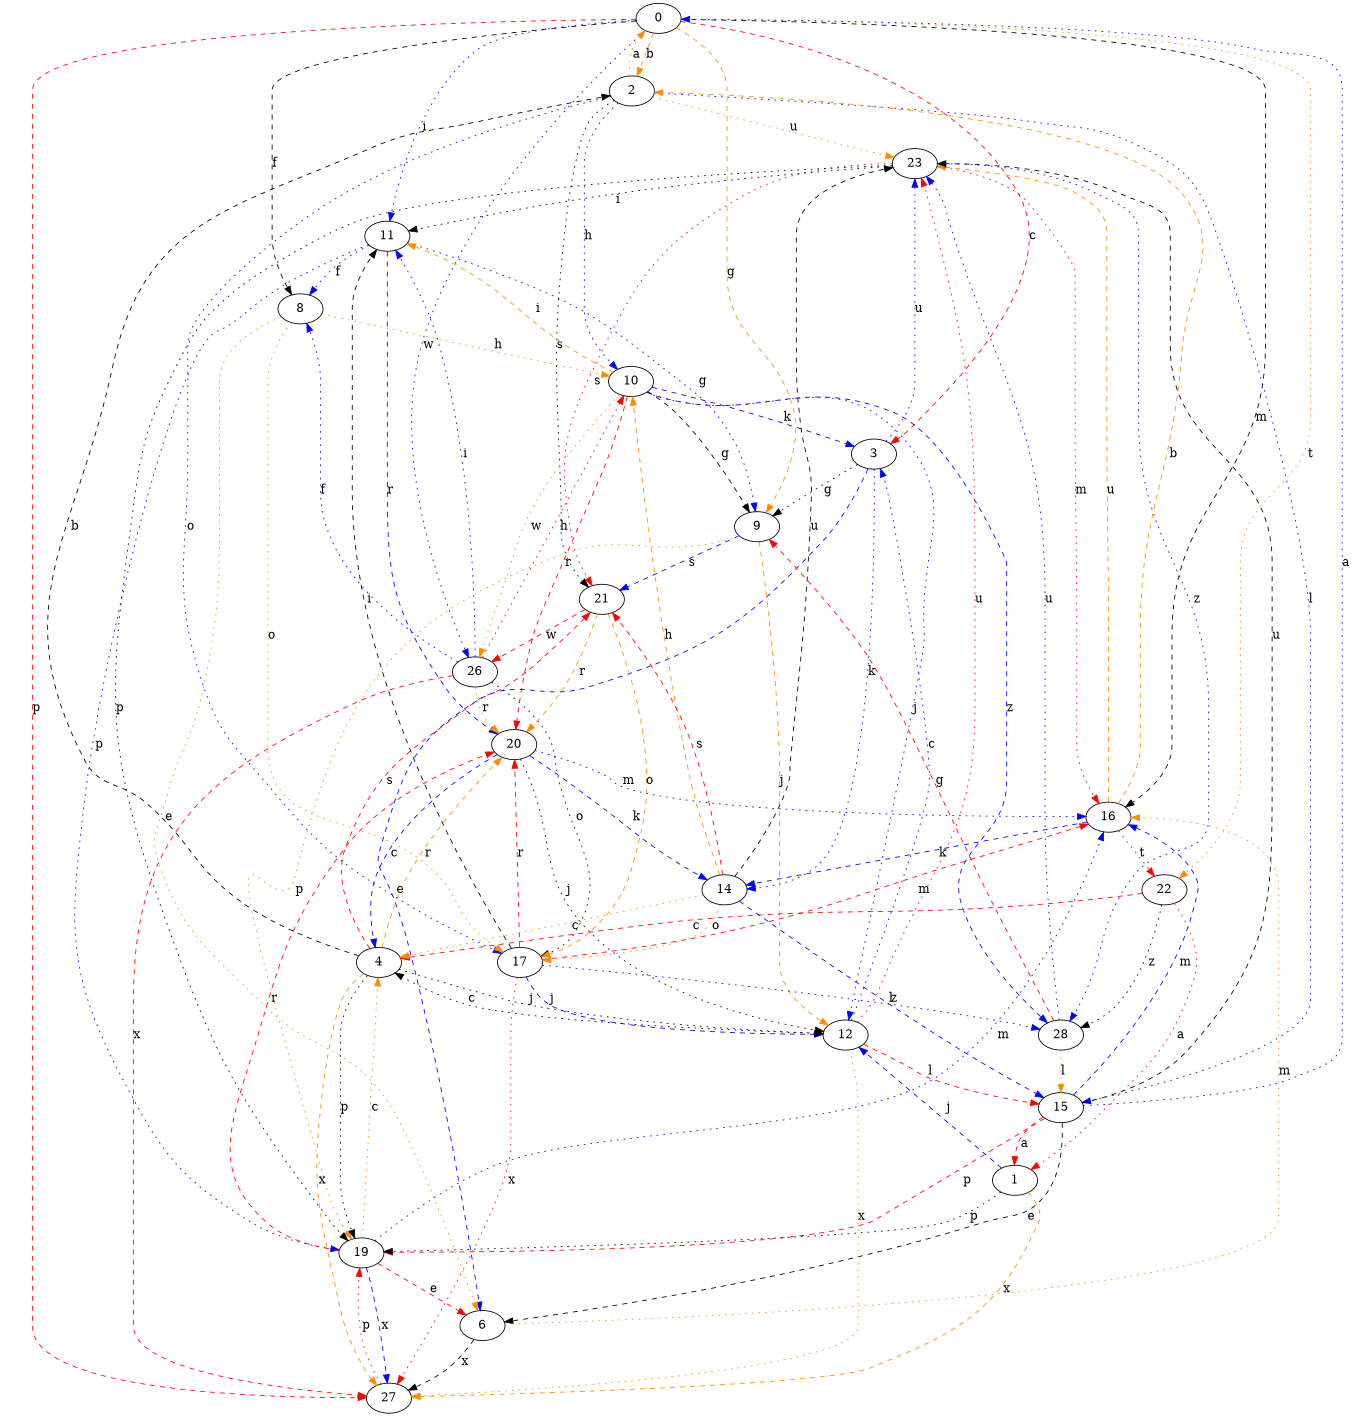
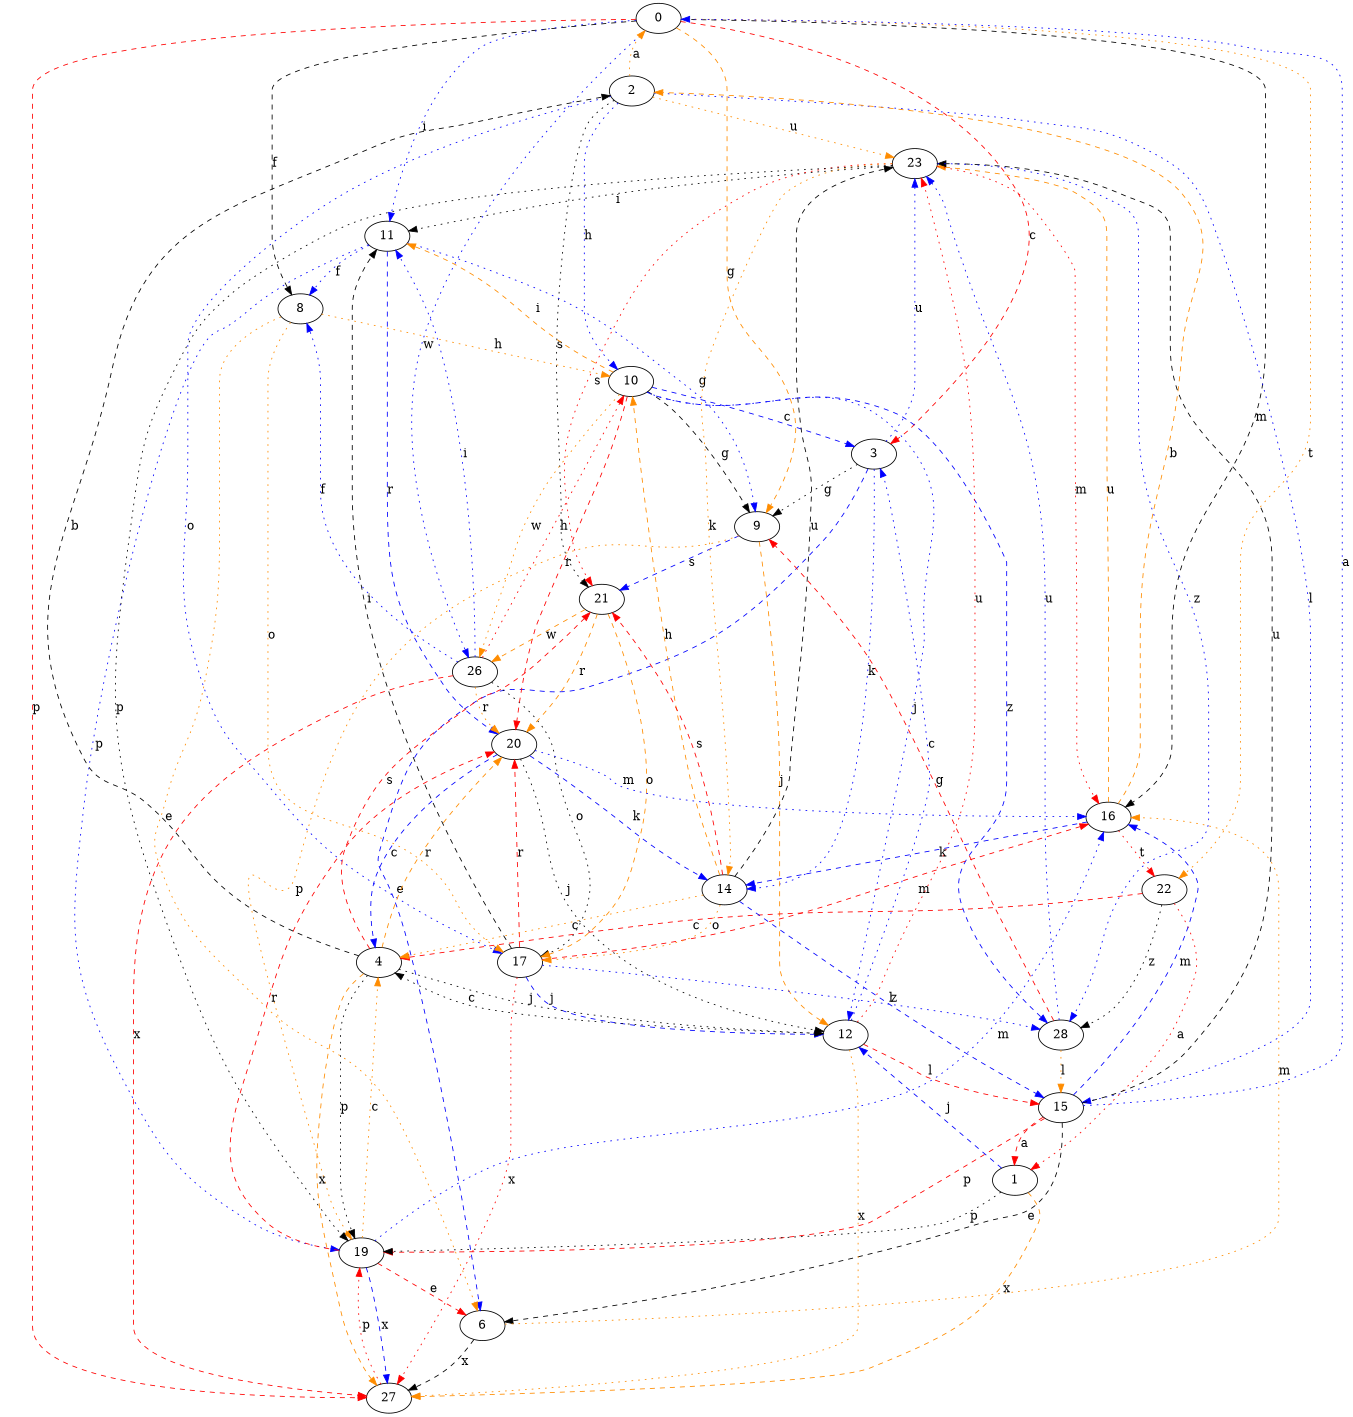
(647, 51) -> none
(787, 418) -> (787, 418)
none -> (706, 465)
(542, 634) -> (542, 634)
